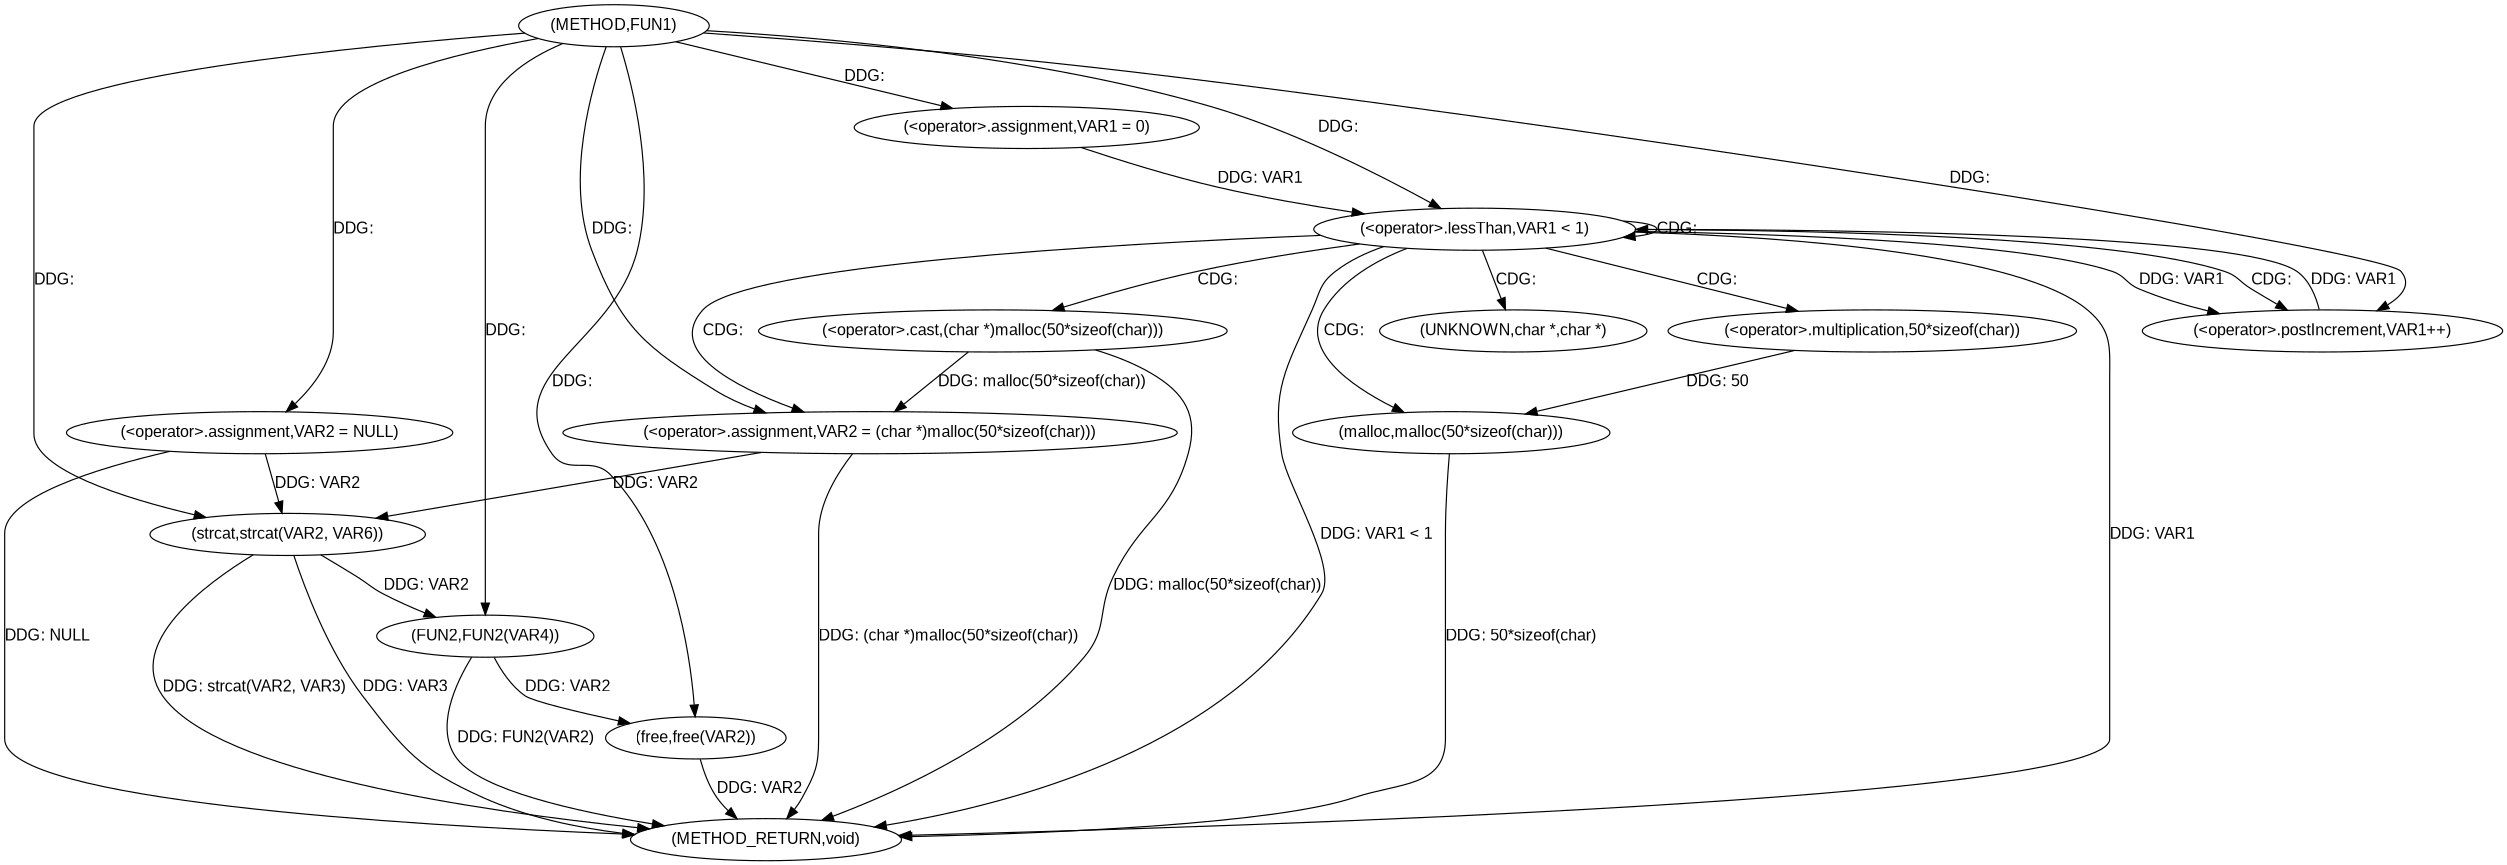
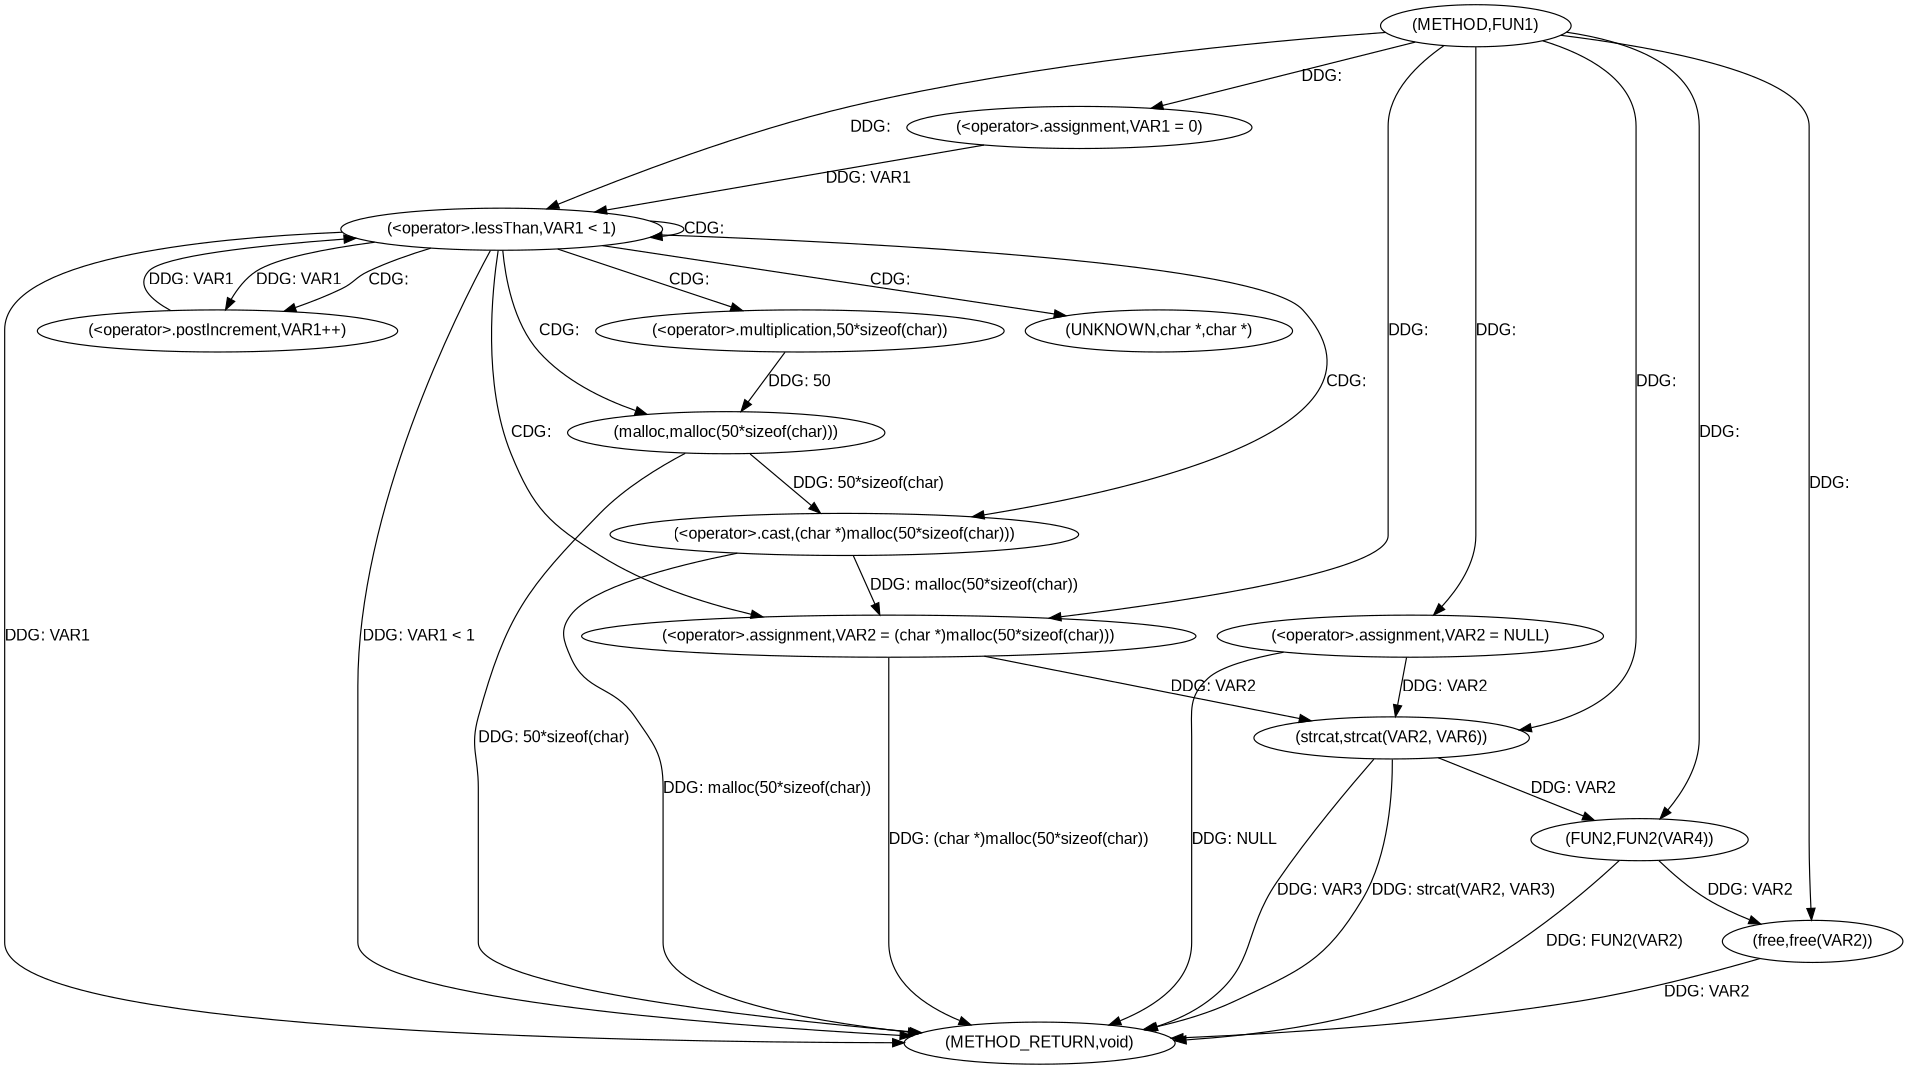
(1577, 131) -> none
none -> (781, 480)
